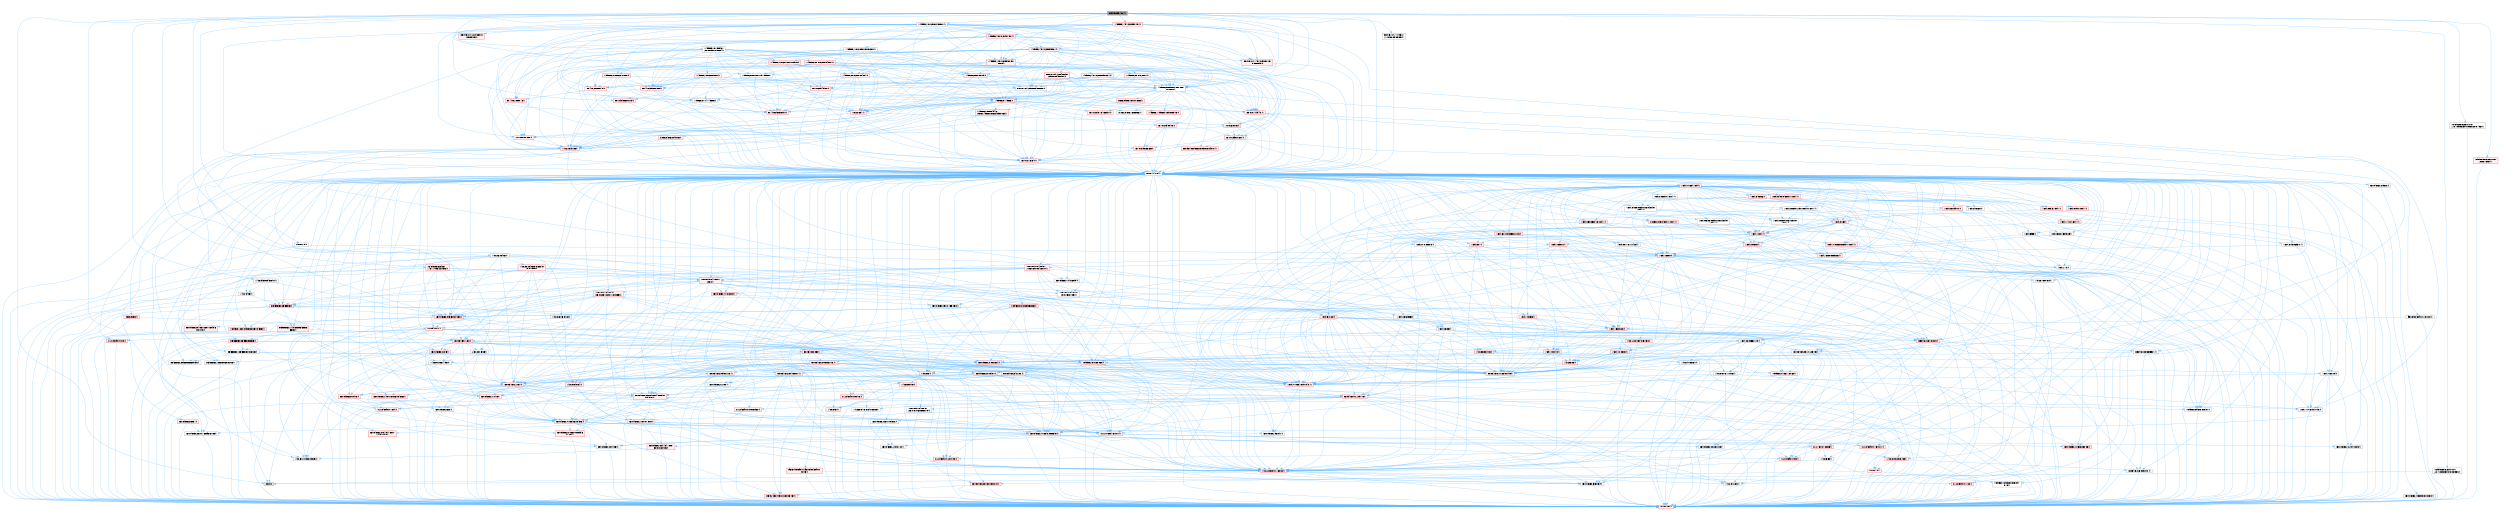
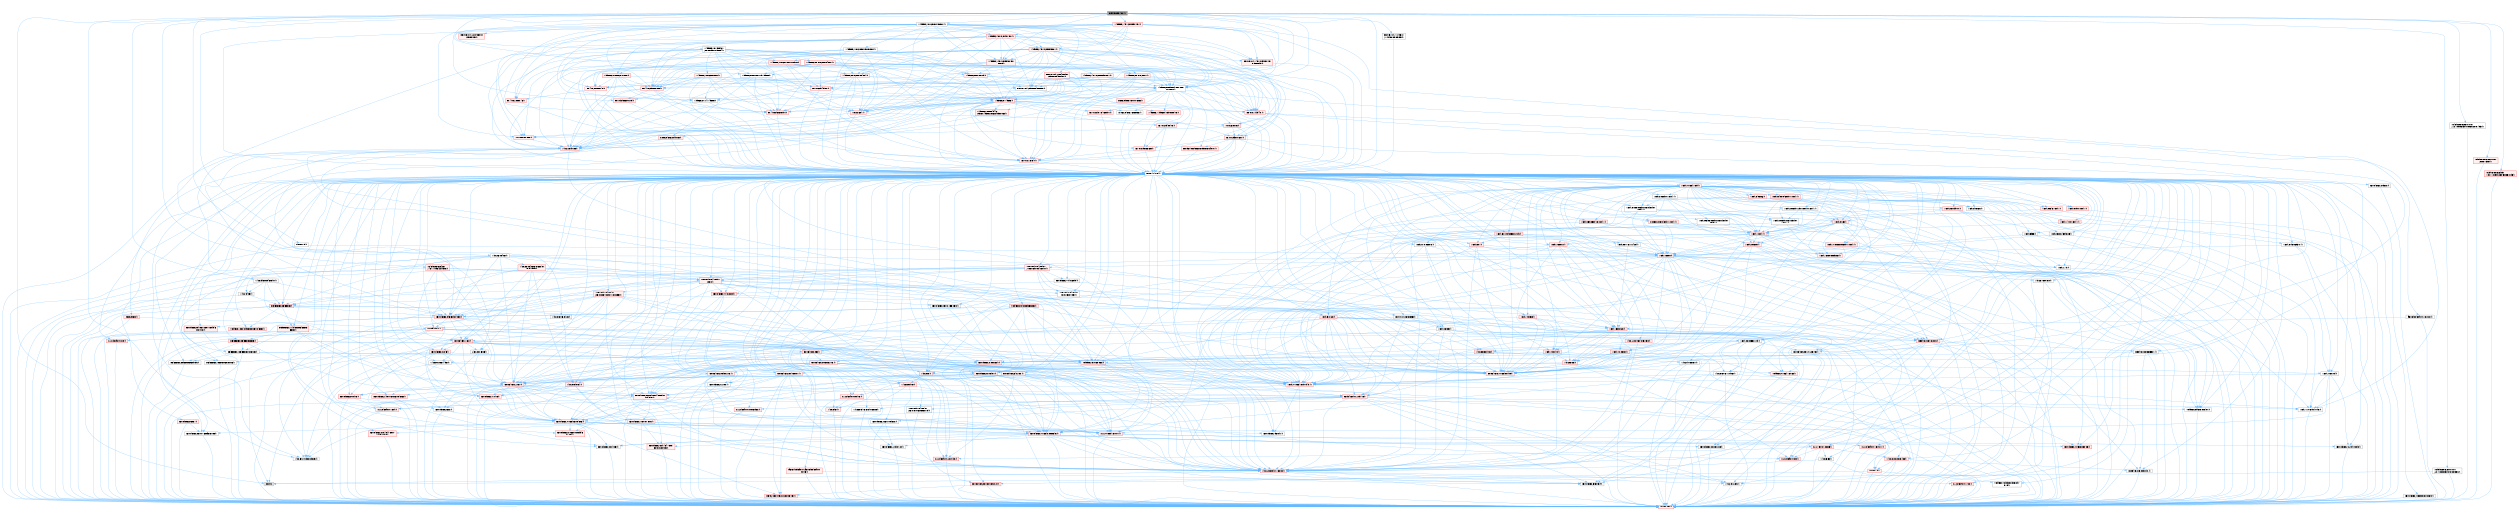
none -> (718, 103)
(1022, 124) -> (1075, 107)
none -> (2500, 174)
(1713, 222) -> (1713, 222)
(1796, 239) -> (1802, 239)
(1115, 288) -> (531, 228)
(1405, 317) -> (1405, 317)
none -> (1053, 338)
(880, 397) -> (843, 403)
(492, 455) -> (637, 418)
